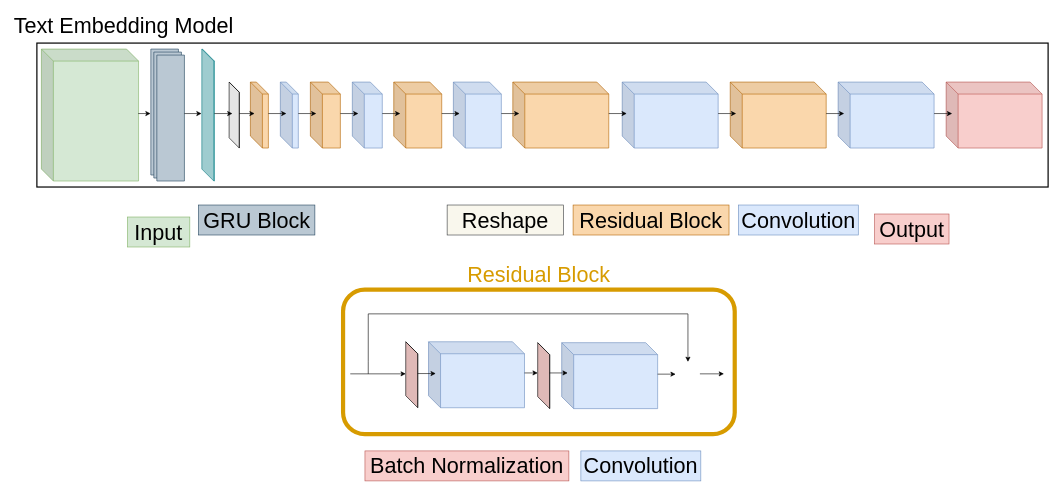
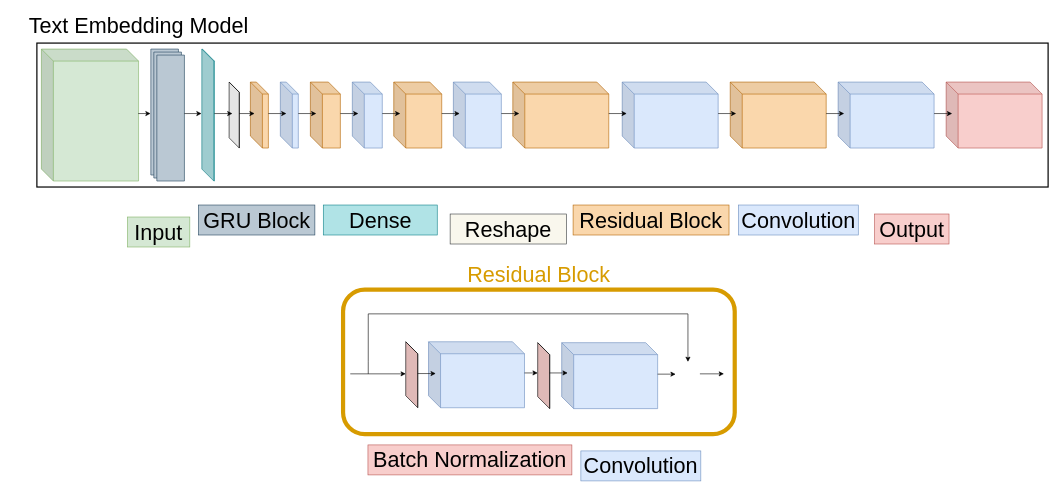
(124, 25) -> (139, 25)
none -> (380, 220)
(506, 220) -> (509, 229)
(467, 466) -> (470, 460)
